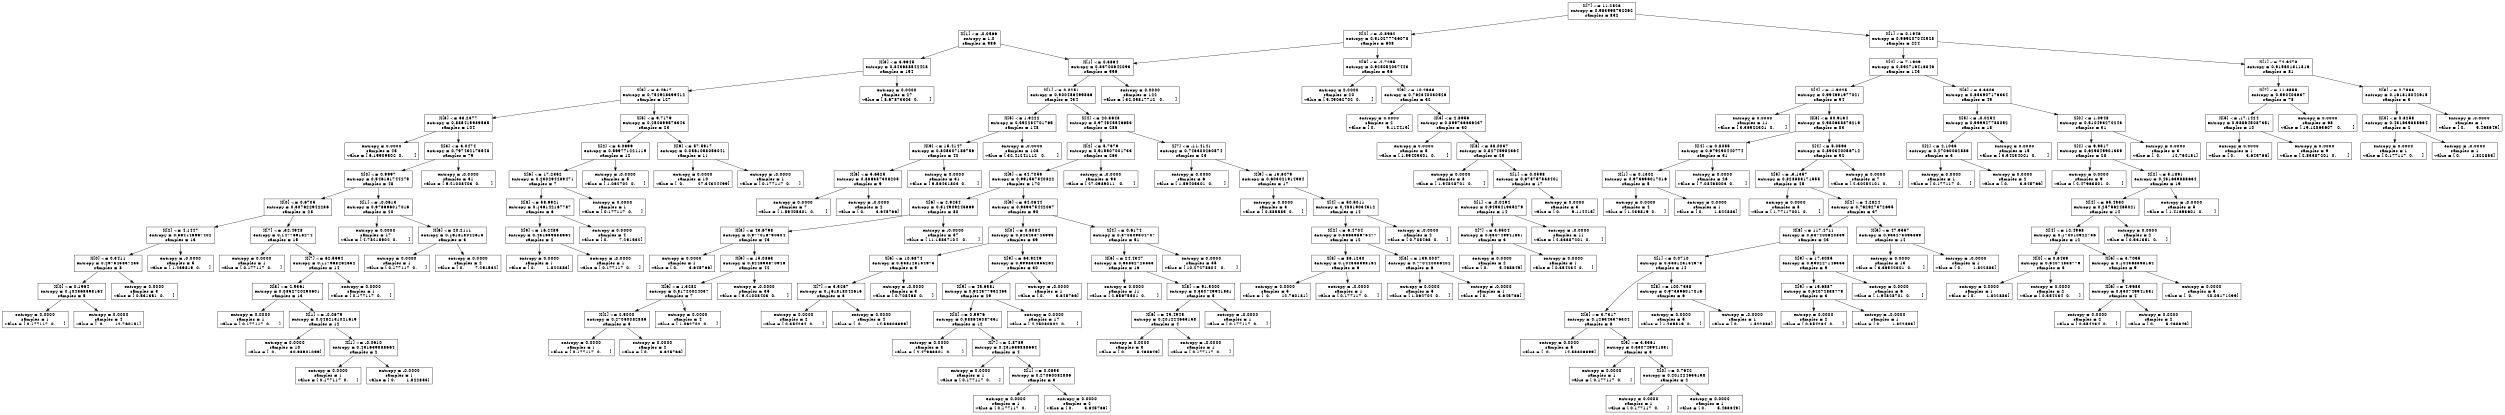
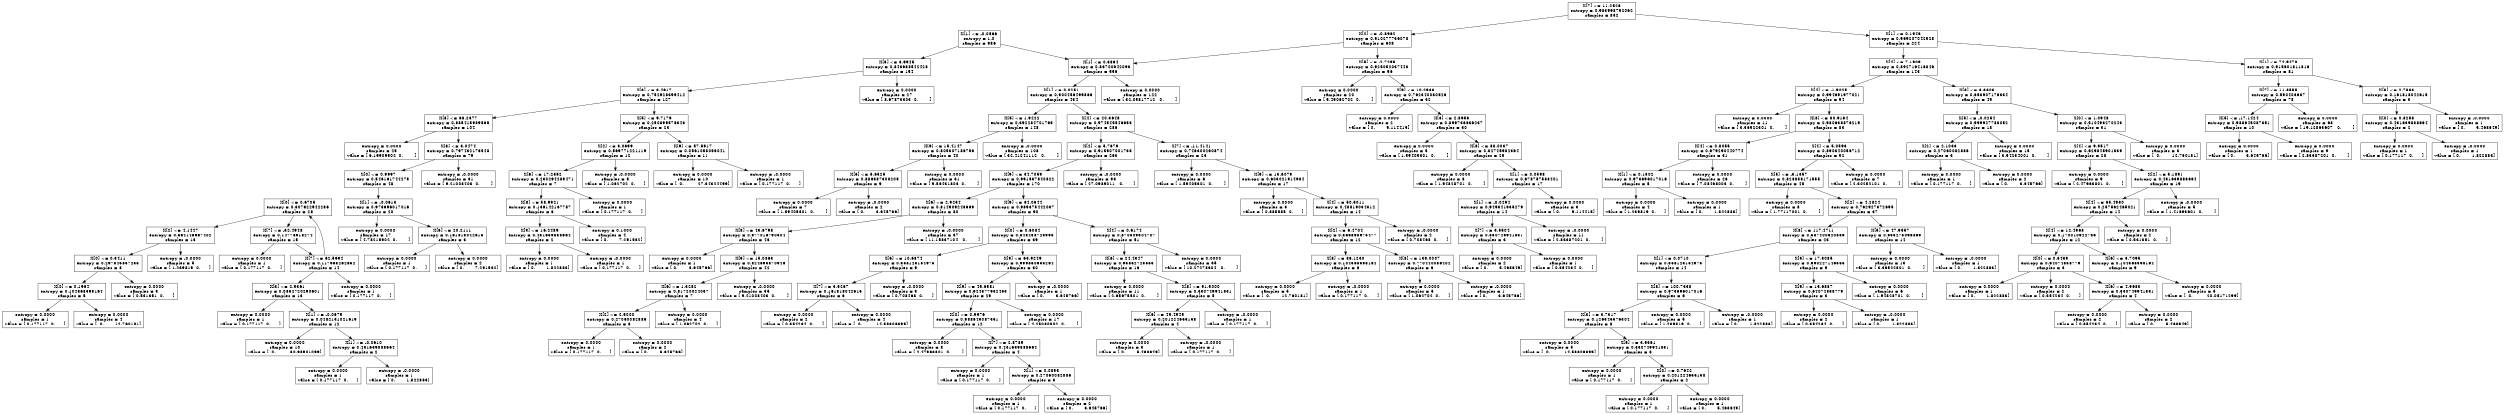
(340, 193) -> (322, 235)
(612, 235) -> (612, 235)
(2123, 276) -> (2085, 277)
(1629, 288) -> (1637, 305)
